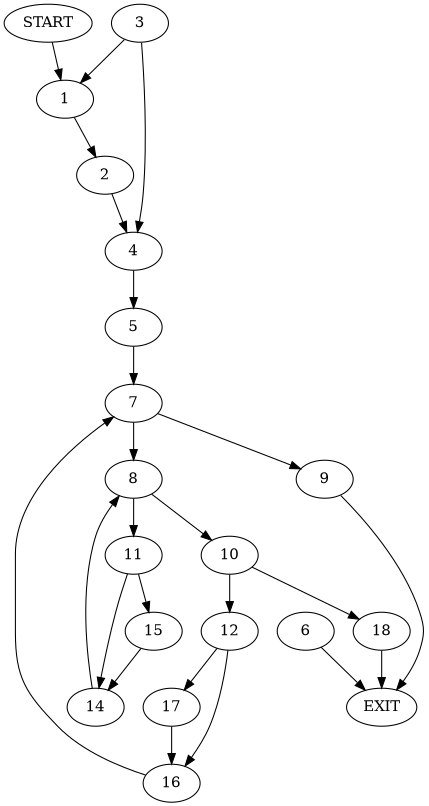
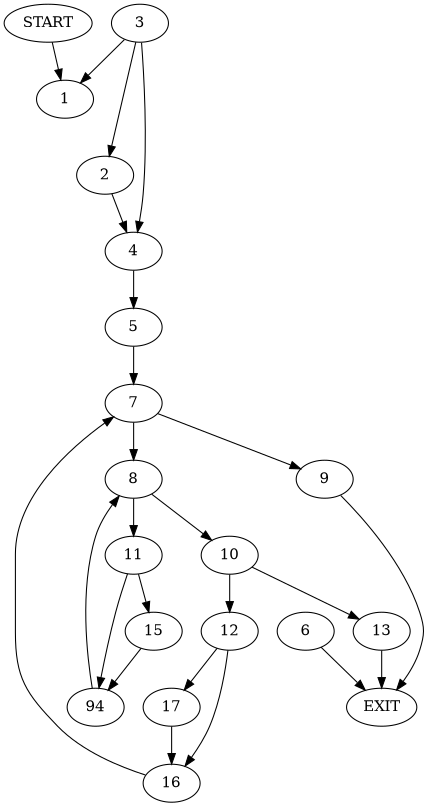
(83, 132) -> (124, 94)
(382, 631) -> (382, 631)
(96, 707) -> (96, 707)
